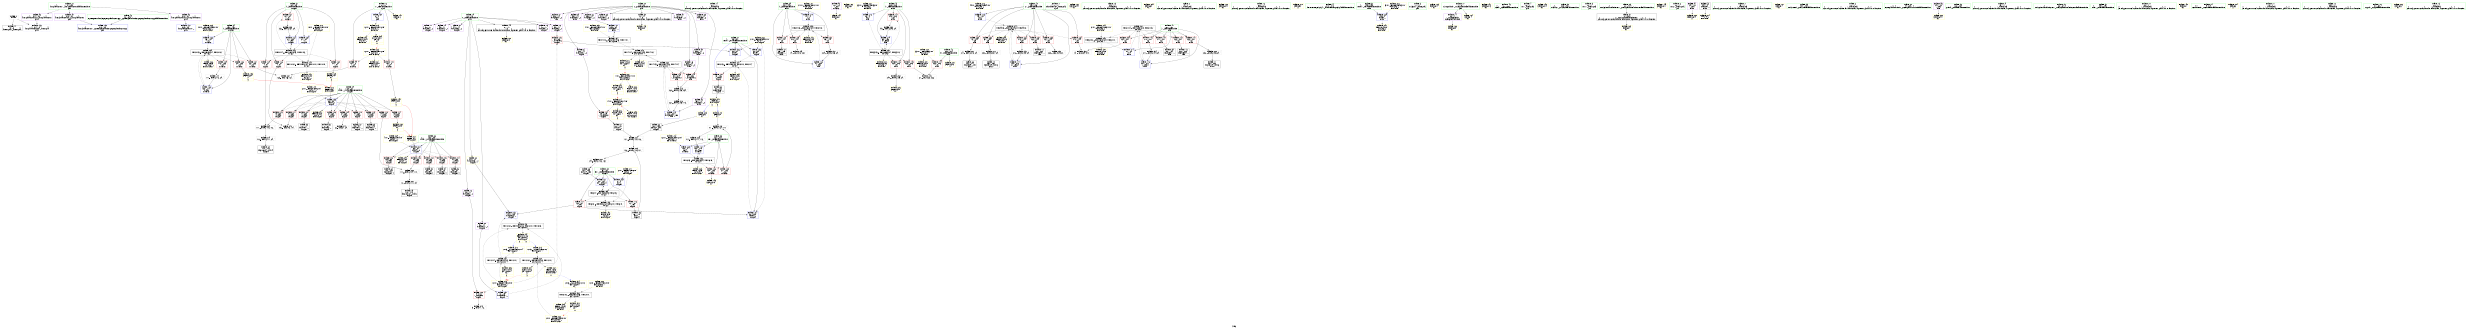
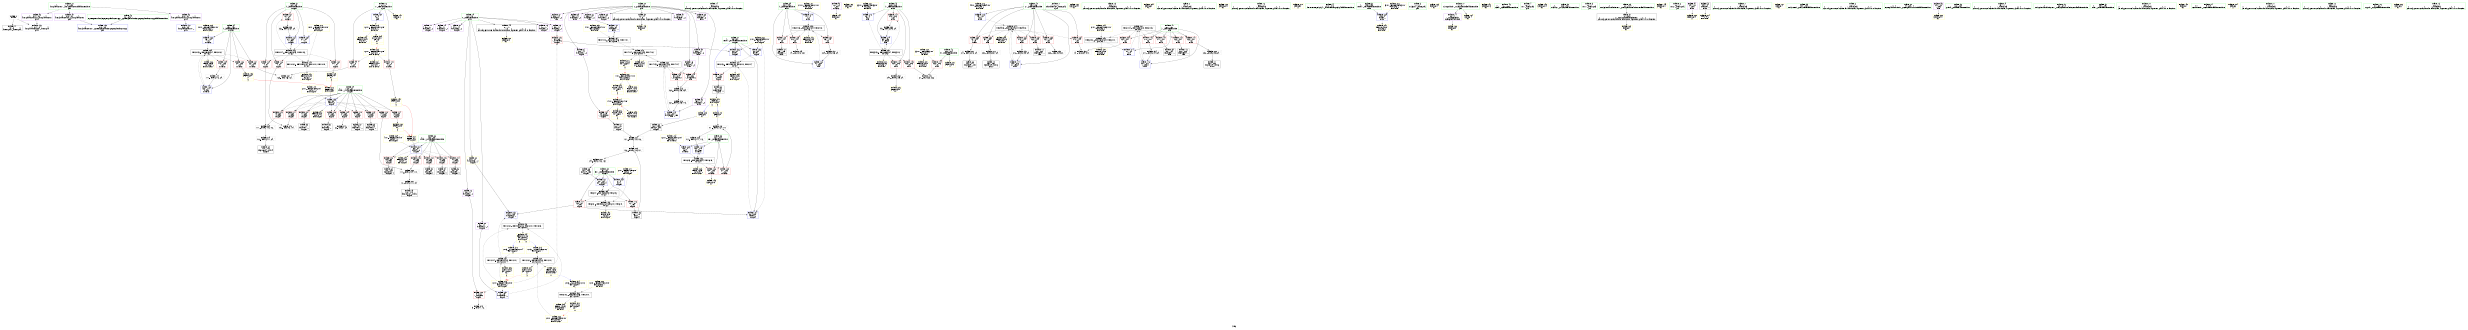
(975, 42) -> (975, 42)
